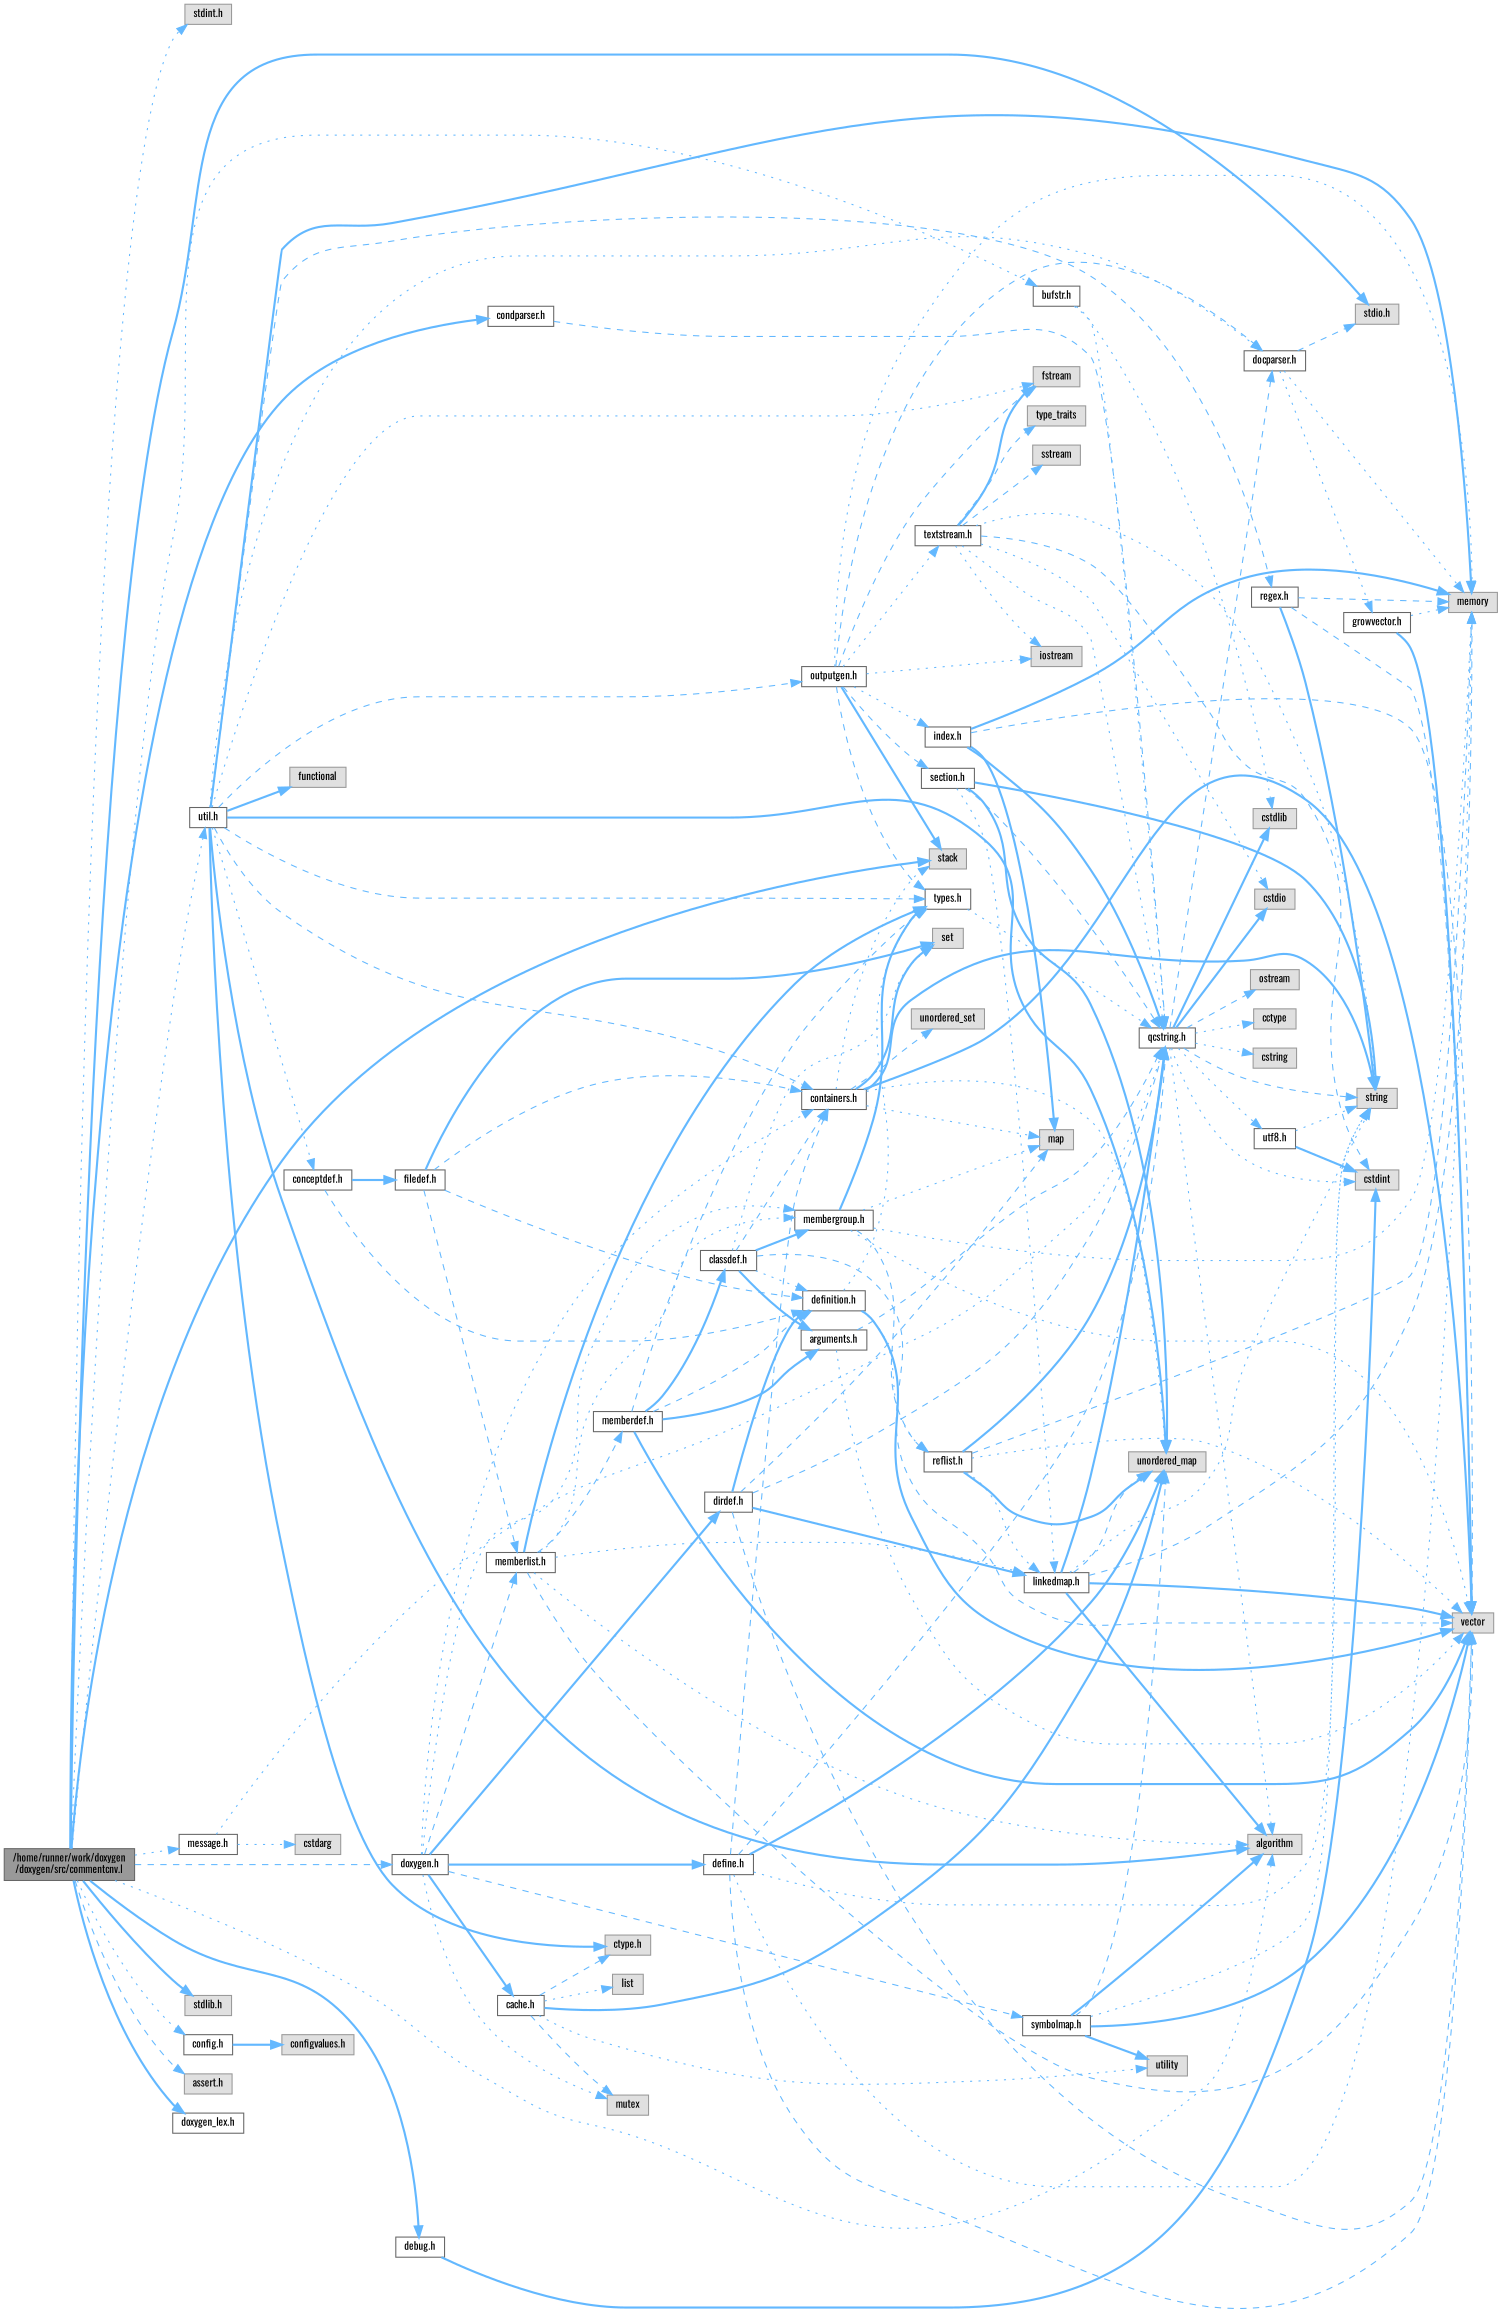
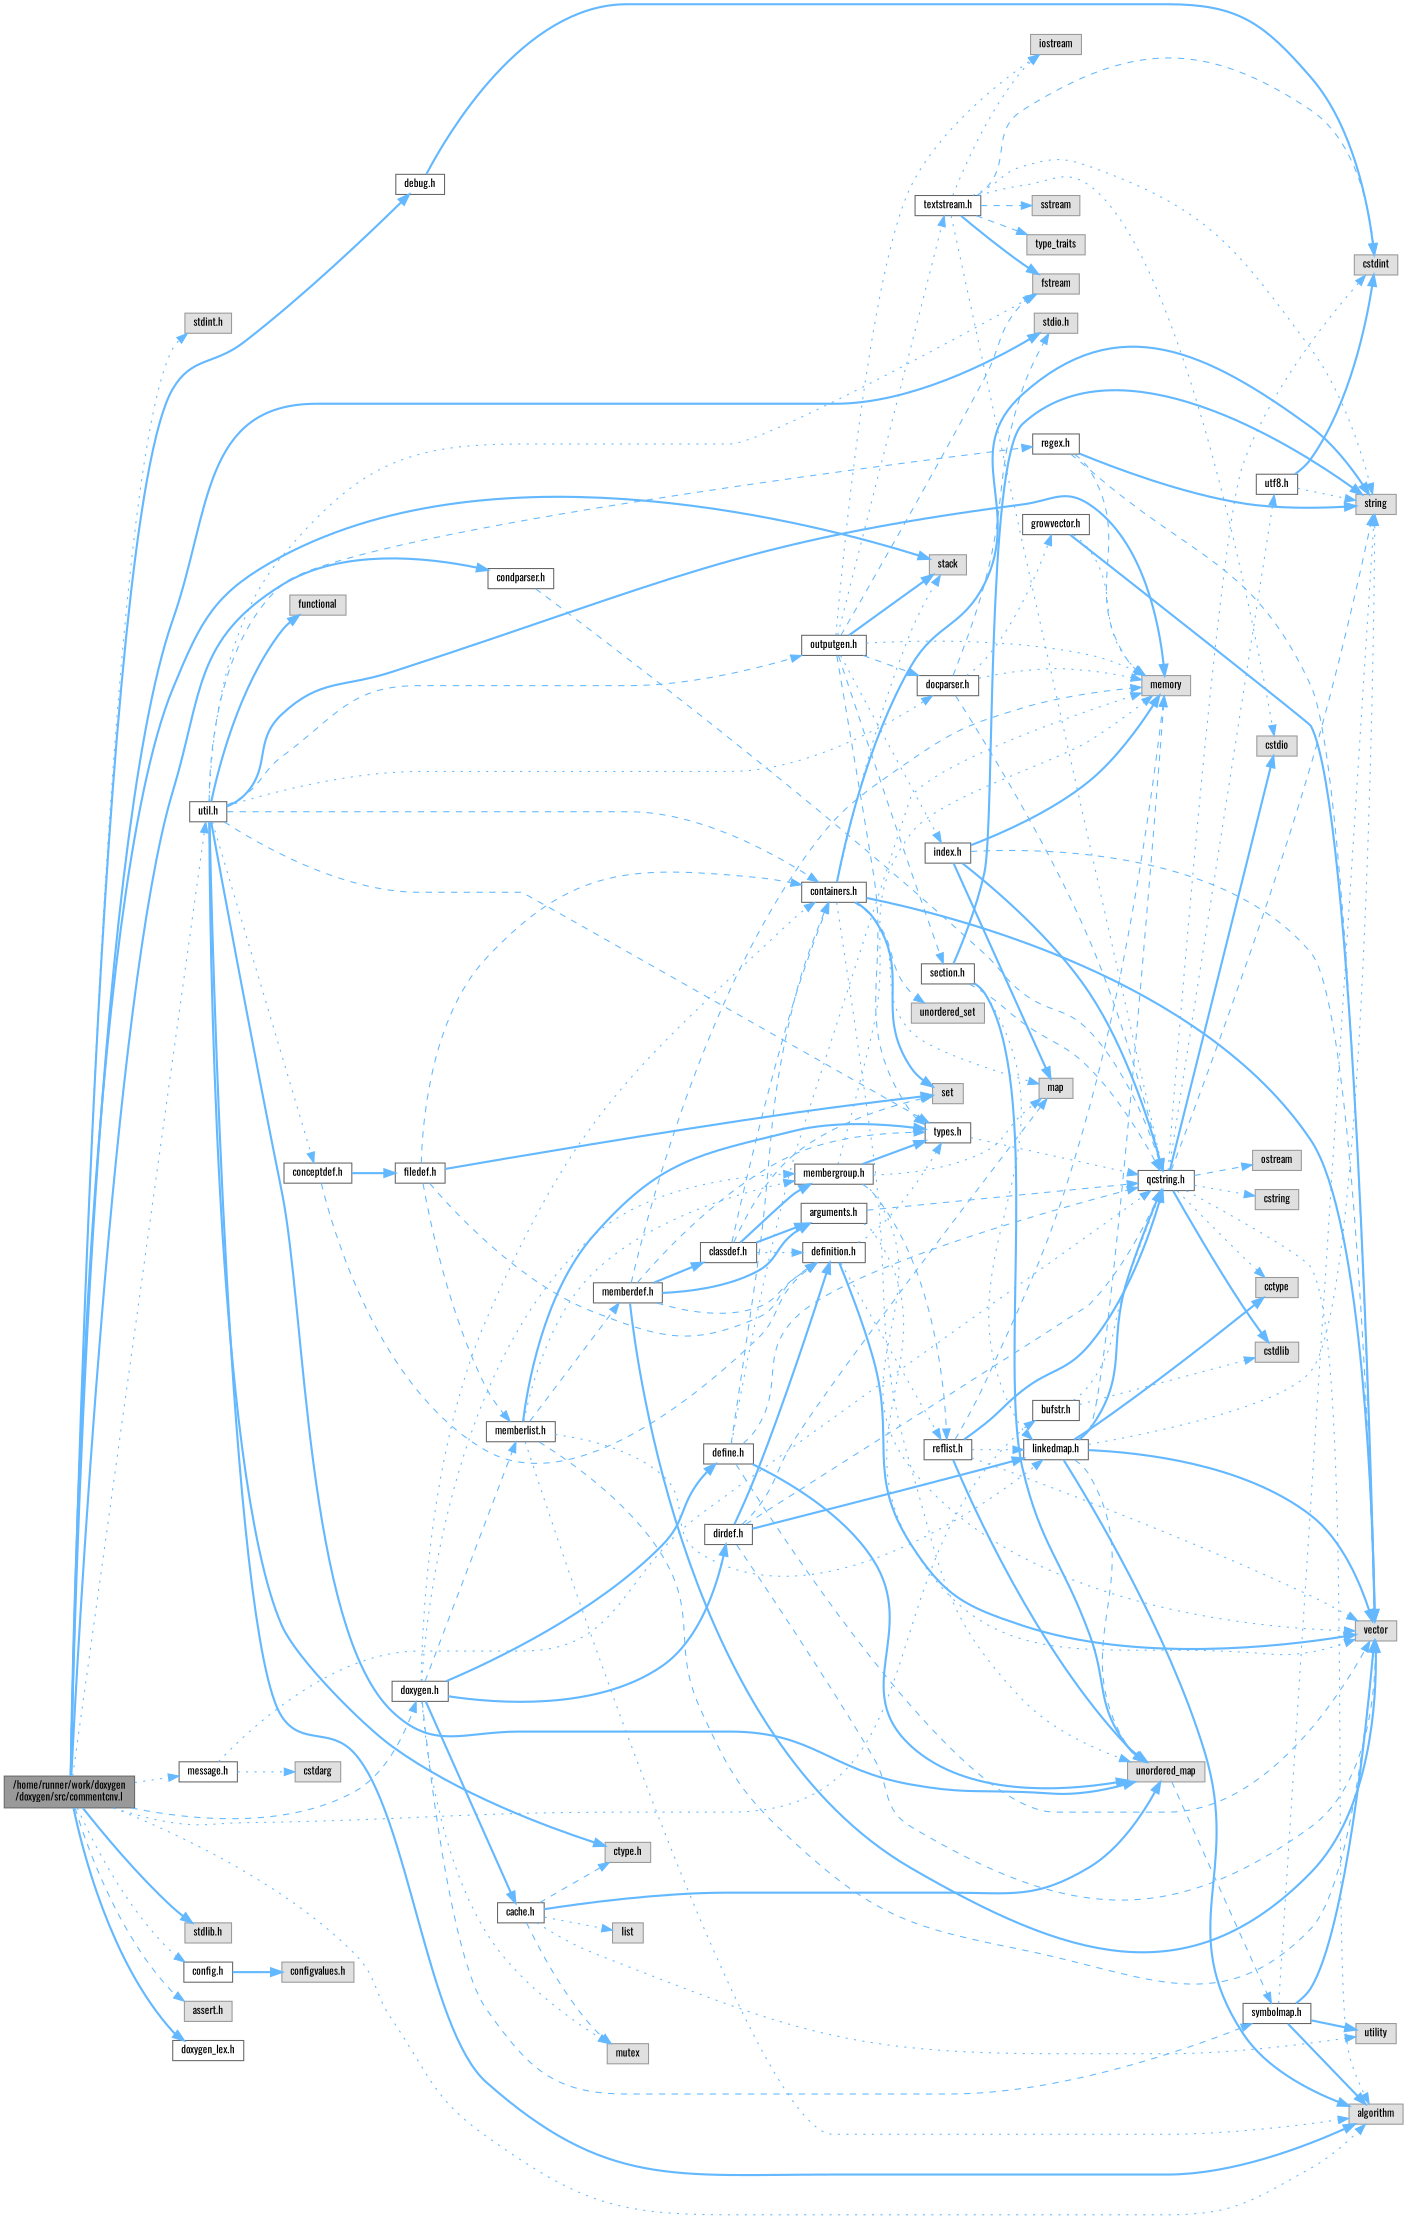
(1223, 689) -> (1080, 918)
none -> (783, 892)
(804, 1071) -> (818, 1138)
none -> (1166, 1374)
(1010, 1593) -> none
(1144, 1755) -> (1219, 1888)
(1314, 1839) -> none
